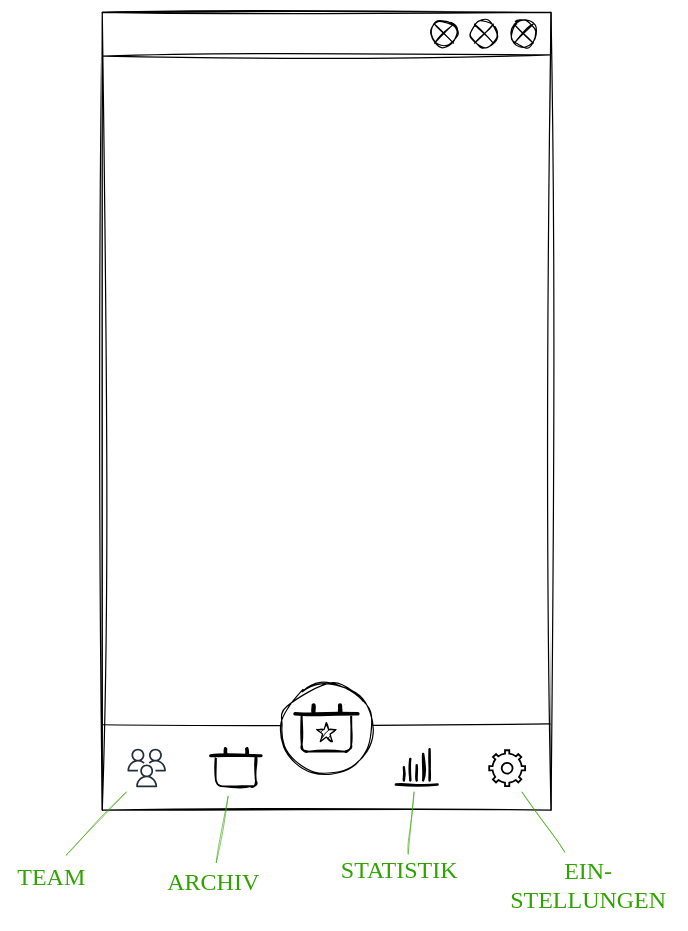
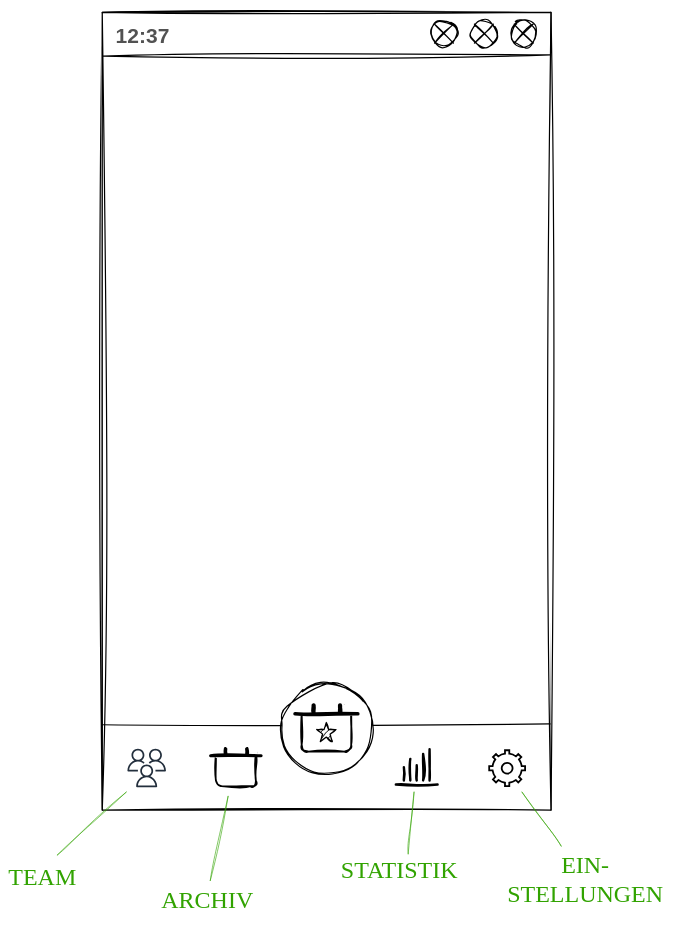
none -> (143, 35)
(51, 878) -> (42, 878)
(213, 882) -> (207, 900)
(588, 885) -> (585, 879)
